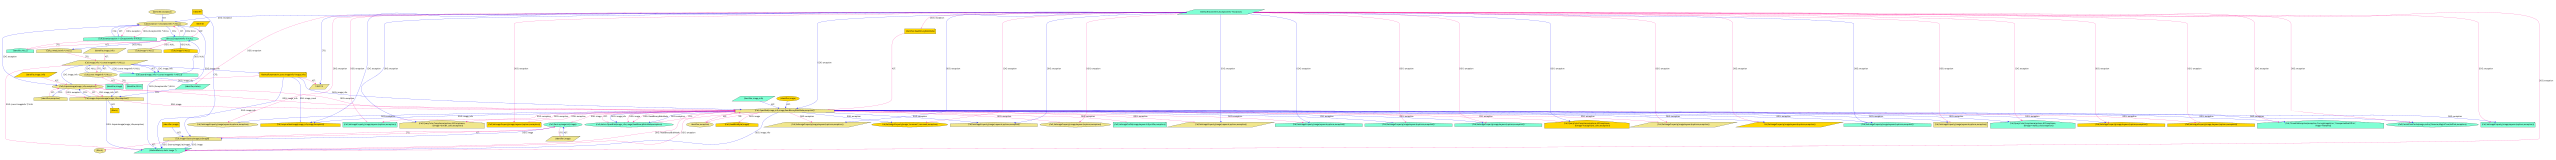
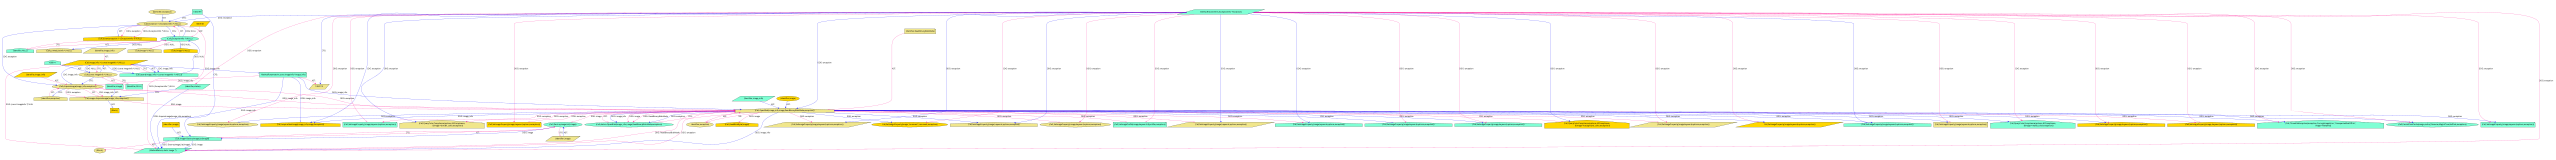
(197, 12) -> (197, 12)
(1051, 13) -> (1155, 54)
(119, 27) -> (181, 17)
(920, 31) -> (920, 31)
(120, 39) -> (120, 39)
(180, 39) -> (180, 39)
(81, 56) -> (141, 68)
none -> (53, 63)
(105, 63) -> (105, 63)
(283, 75) -> (283, 75)
(180, 82) -> (180, 82)
(85, 95) -> (88, 80)
(308, 99) -> (308, 99)
(106, 139) -> (156, 112)
(192, 139) -> (192, 139)
